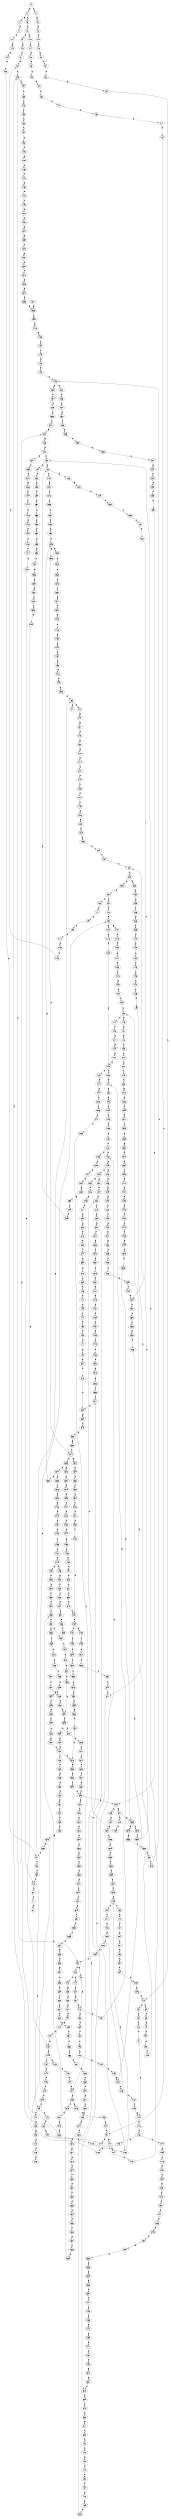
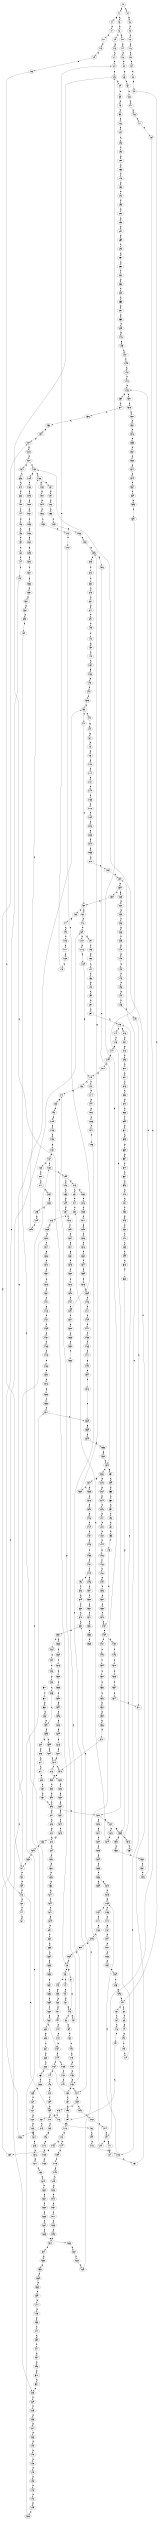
(28, 306) -> (121, 306)
none -> (84, 814)
(112, 1879) -> (102, 1881)
